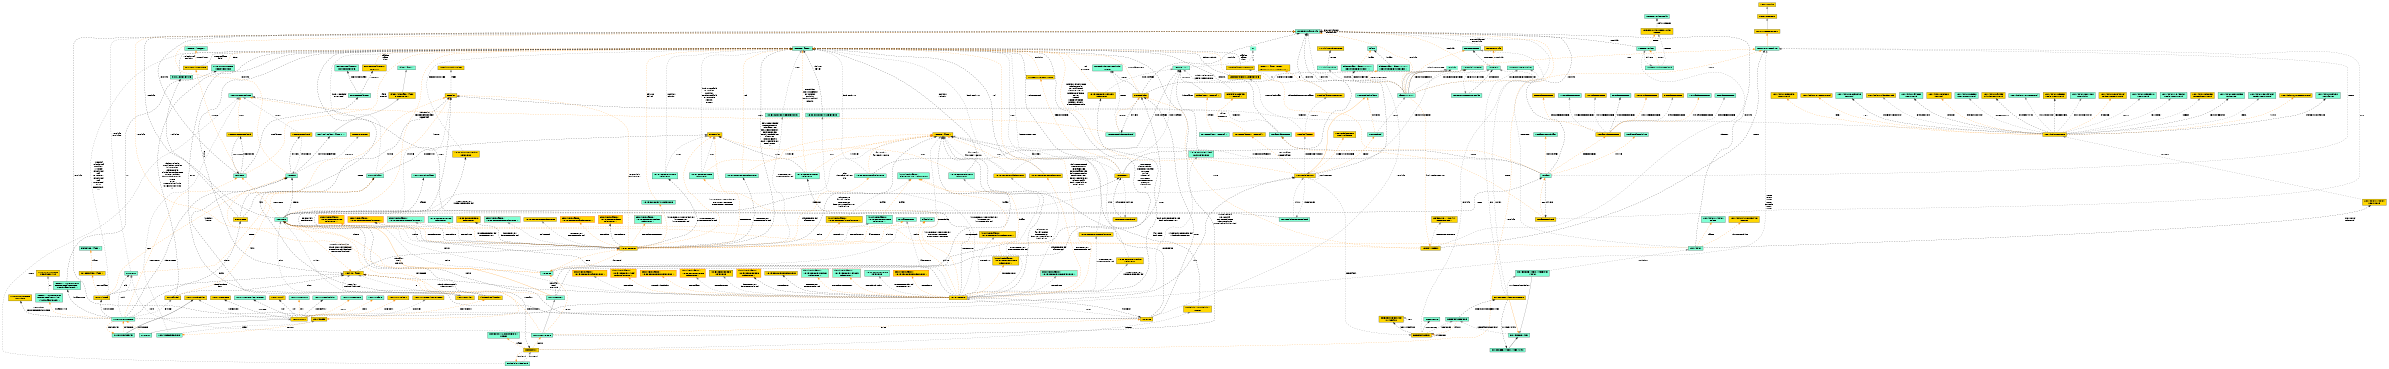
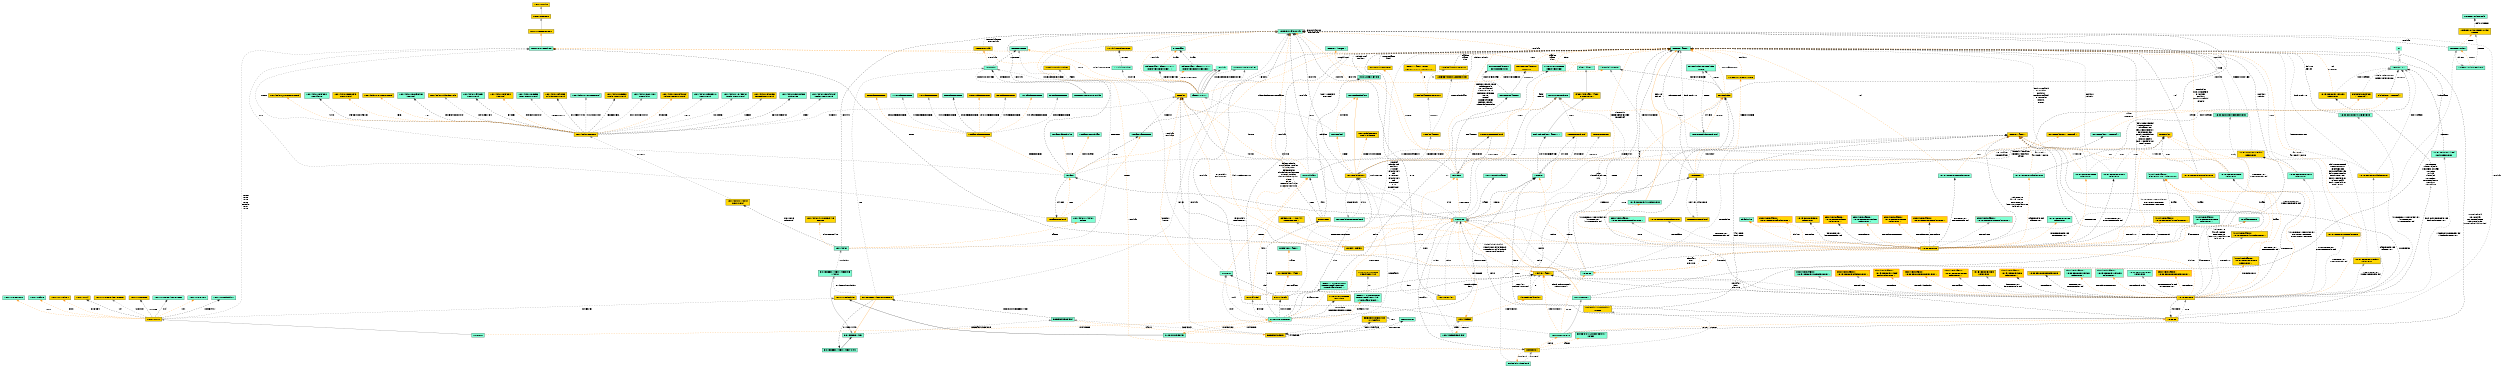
(1372, 49) -> (1178, 49)
(649, 61) -> (1661, 122)
(1305, 135) -> (1431, 135)
none -> (1543, 160)
(545, 234) -> (1676, 234)
